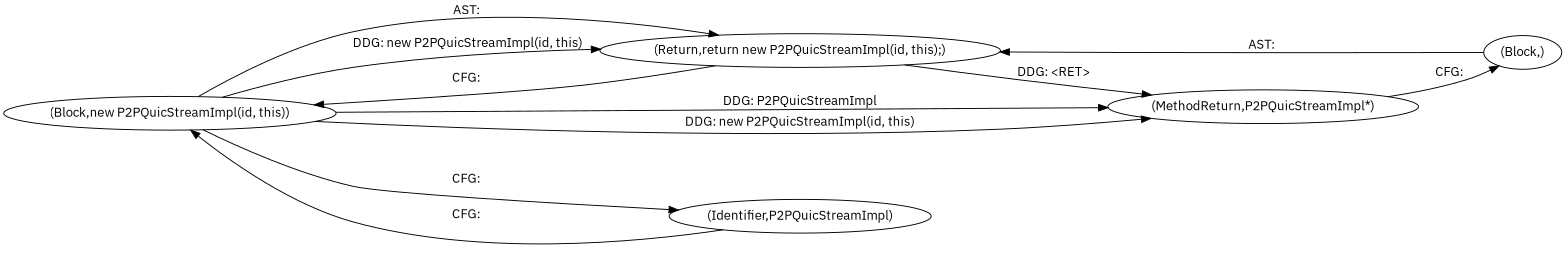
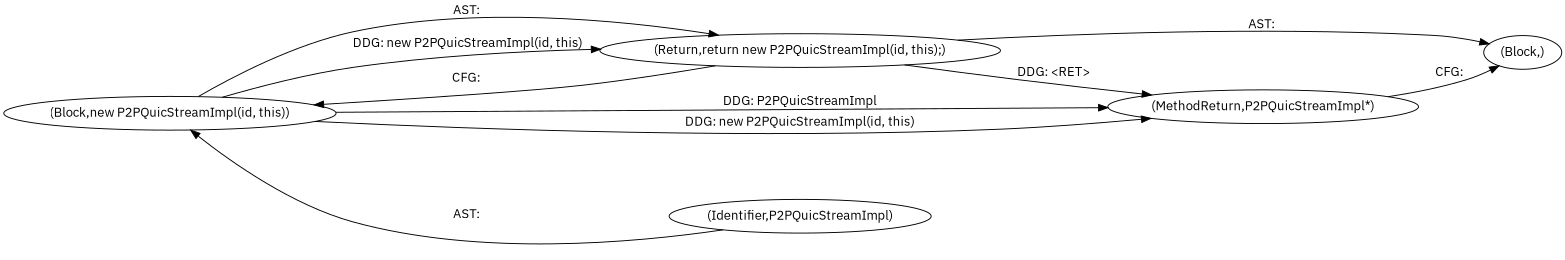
(1247, 53) -> (1219, 32)
(431, 195) -> none
(468, 215) -> (468, 215)
